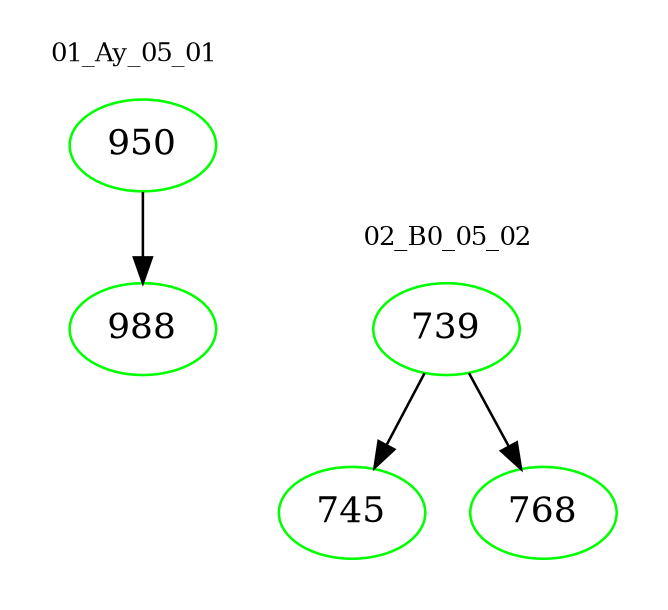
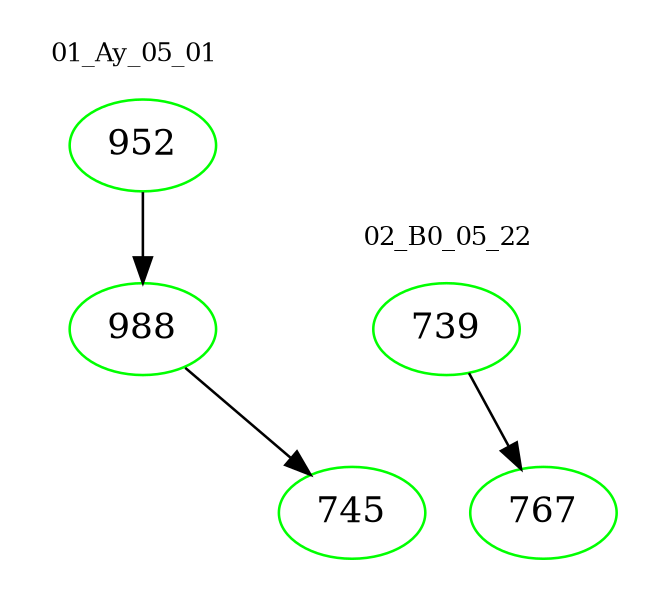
(143, 145) -> (143, 145)
(448, 239) -> (448, 239)
(406, 409) -> (238, 413)
(543, 513) -> (543, 513)
